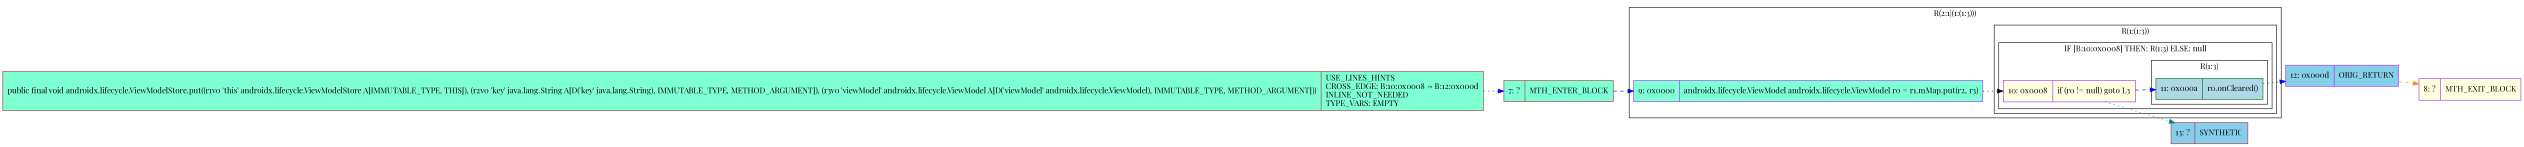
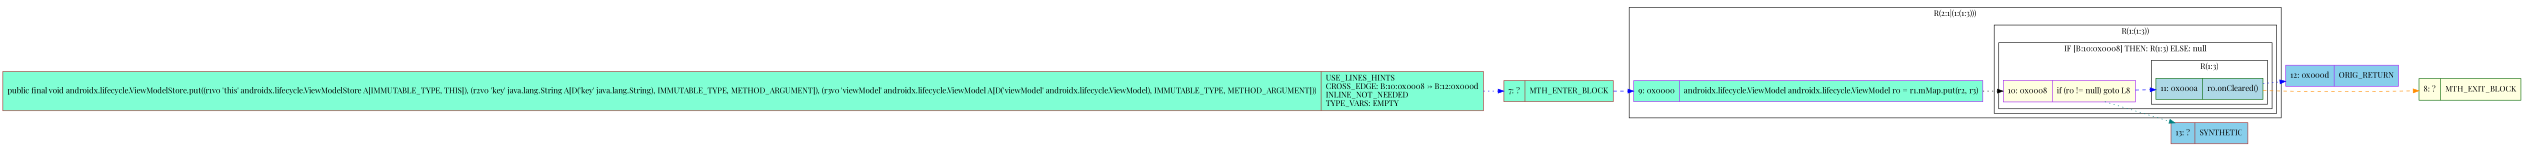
(2406, 83) -> (2338, 92)
(2470, 89) -> (2470, 89)
(2094, 91) -> (2094, 91)
